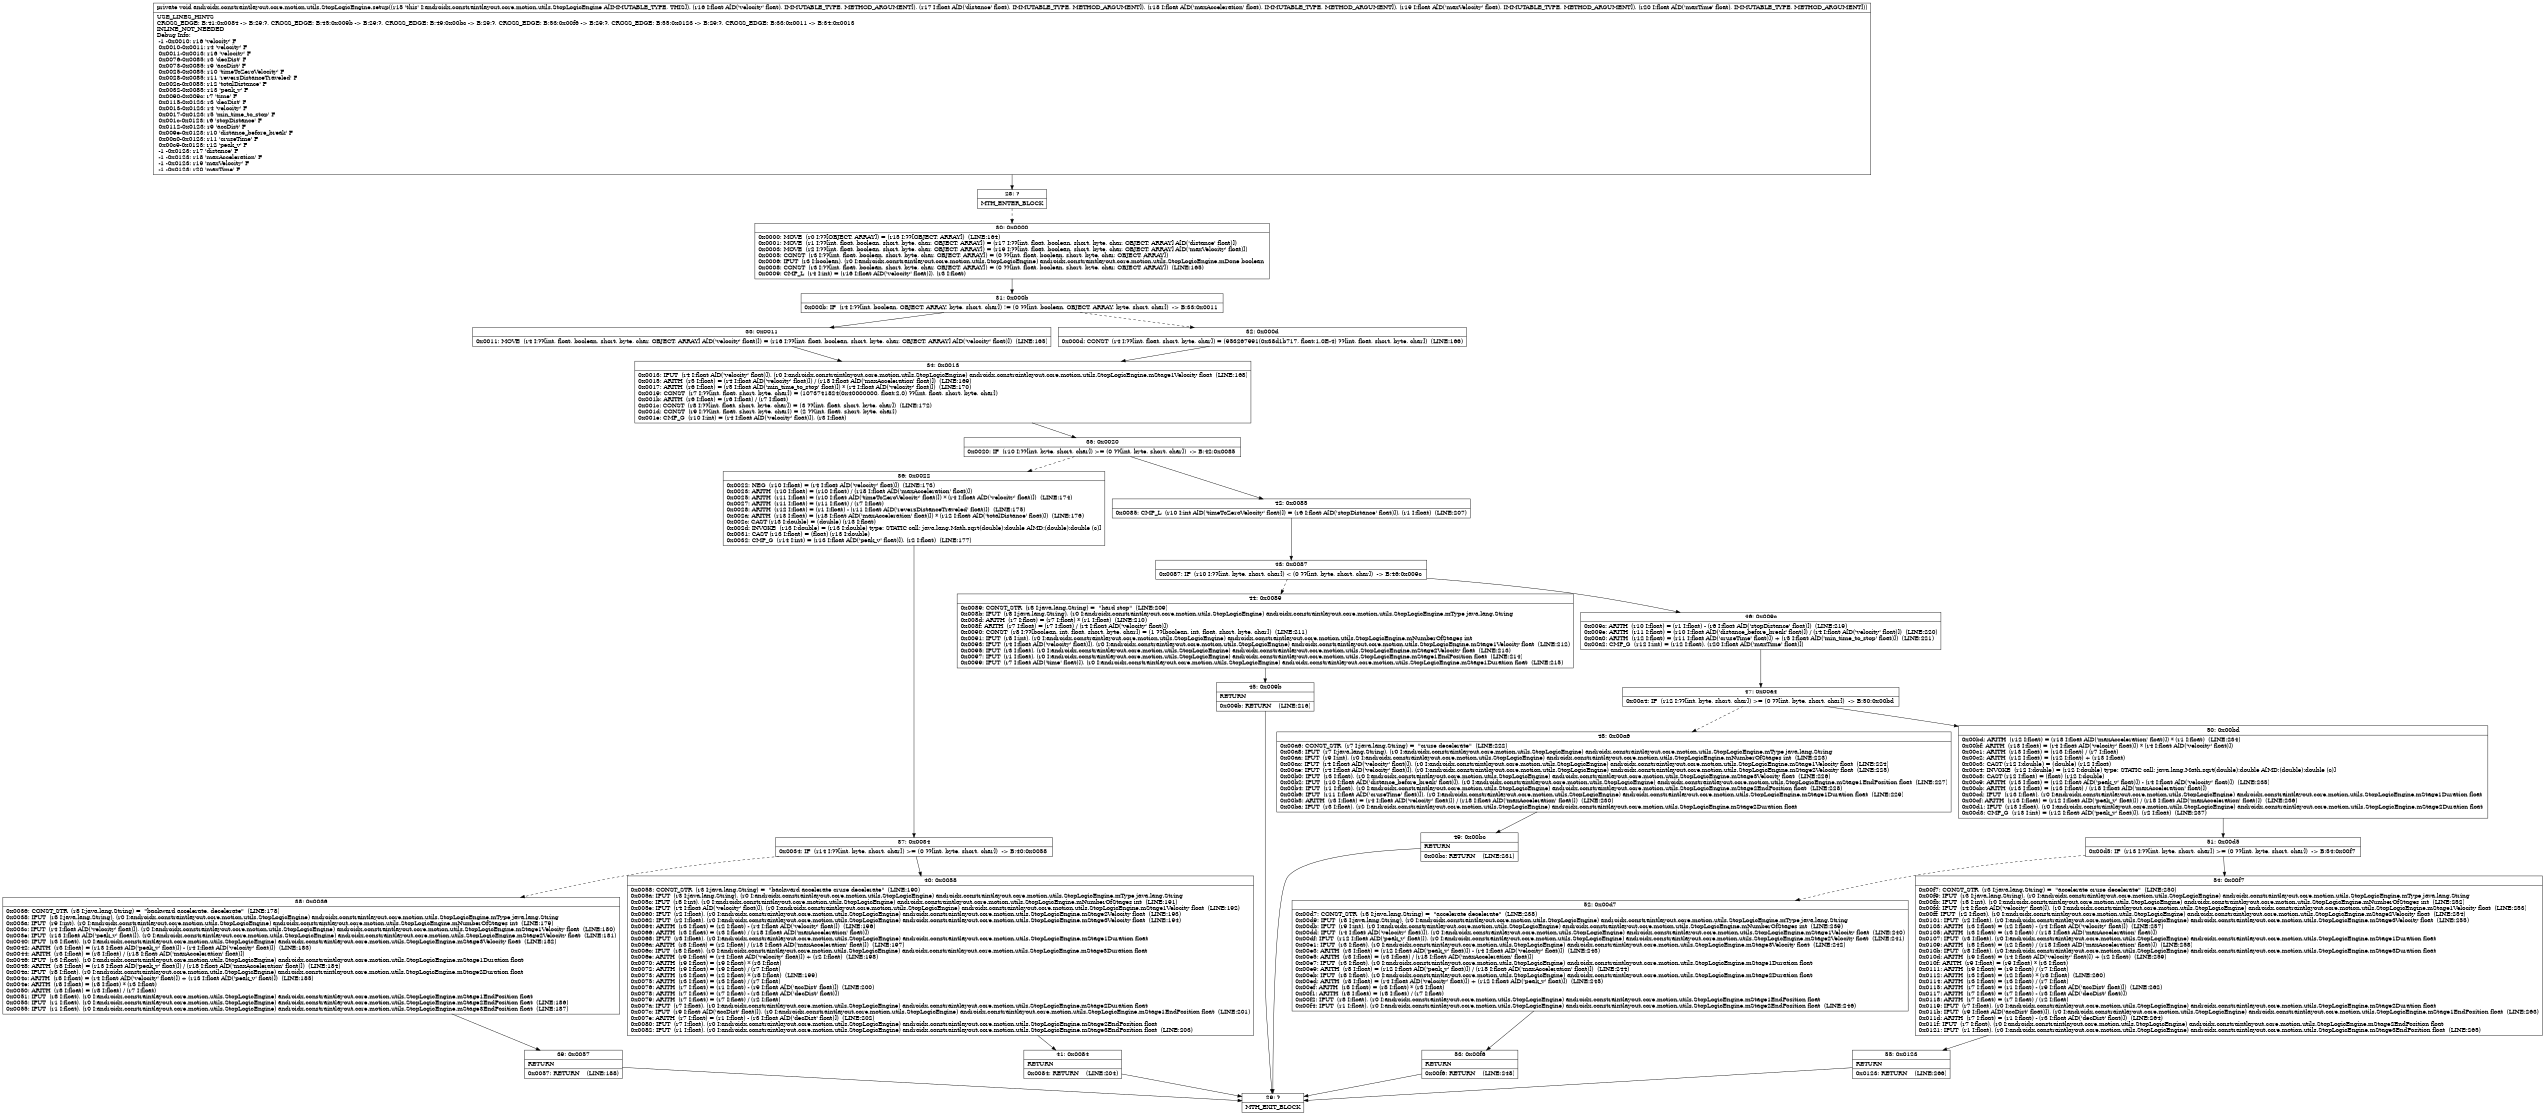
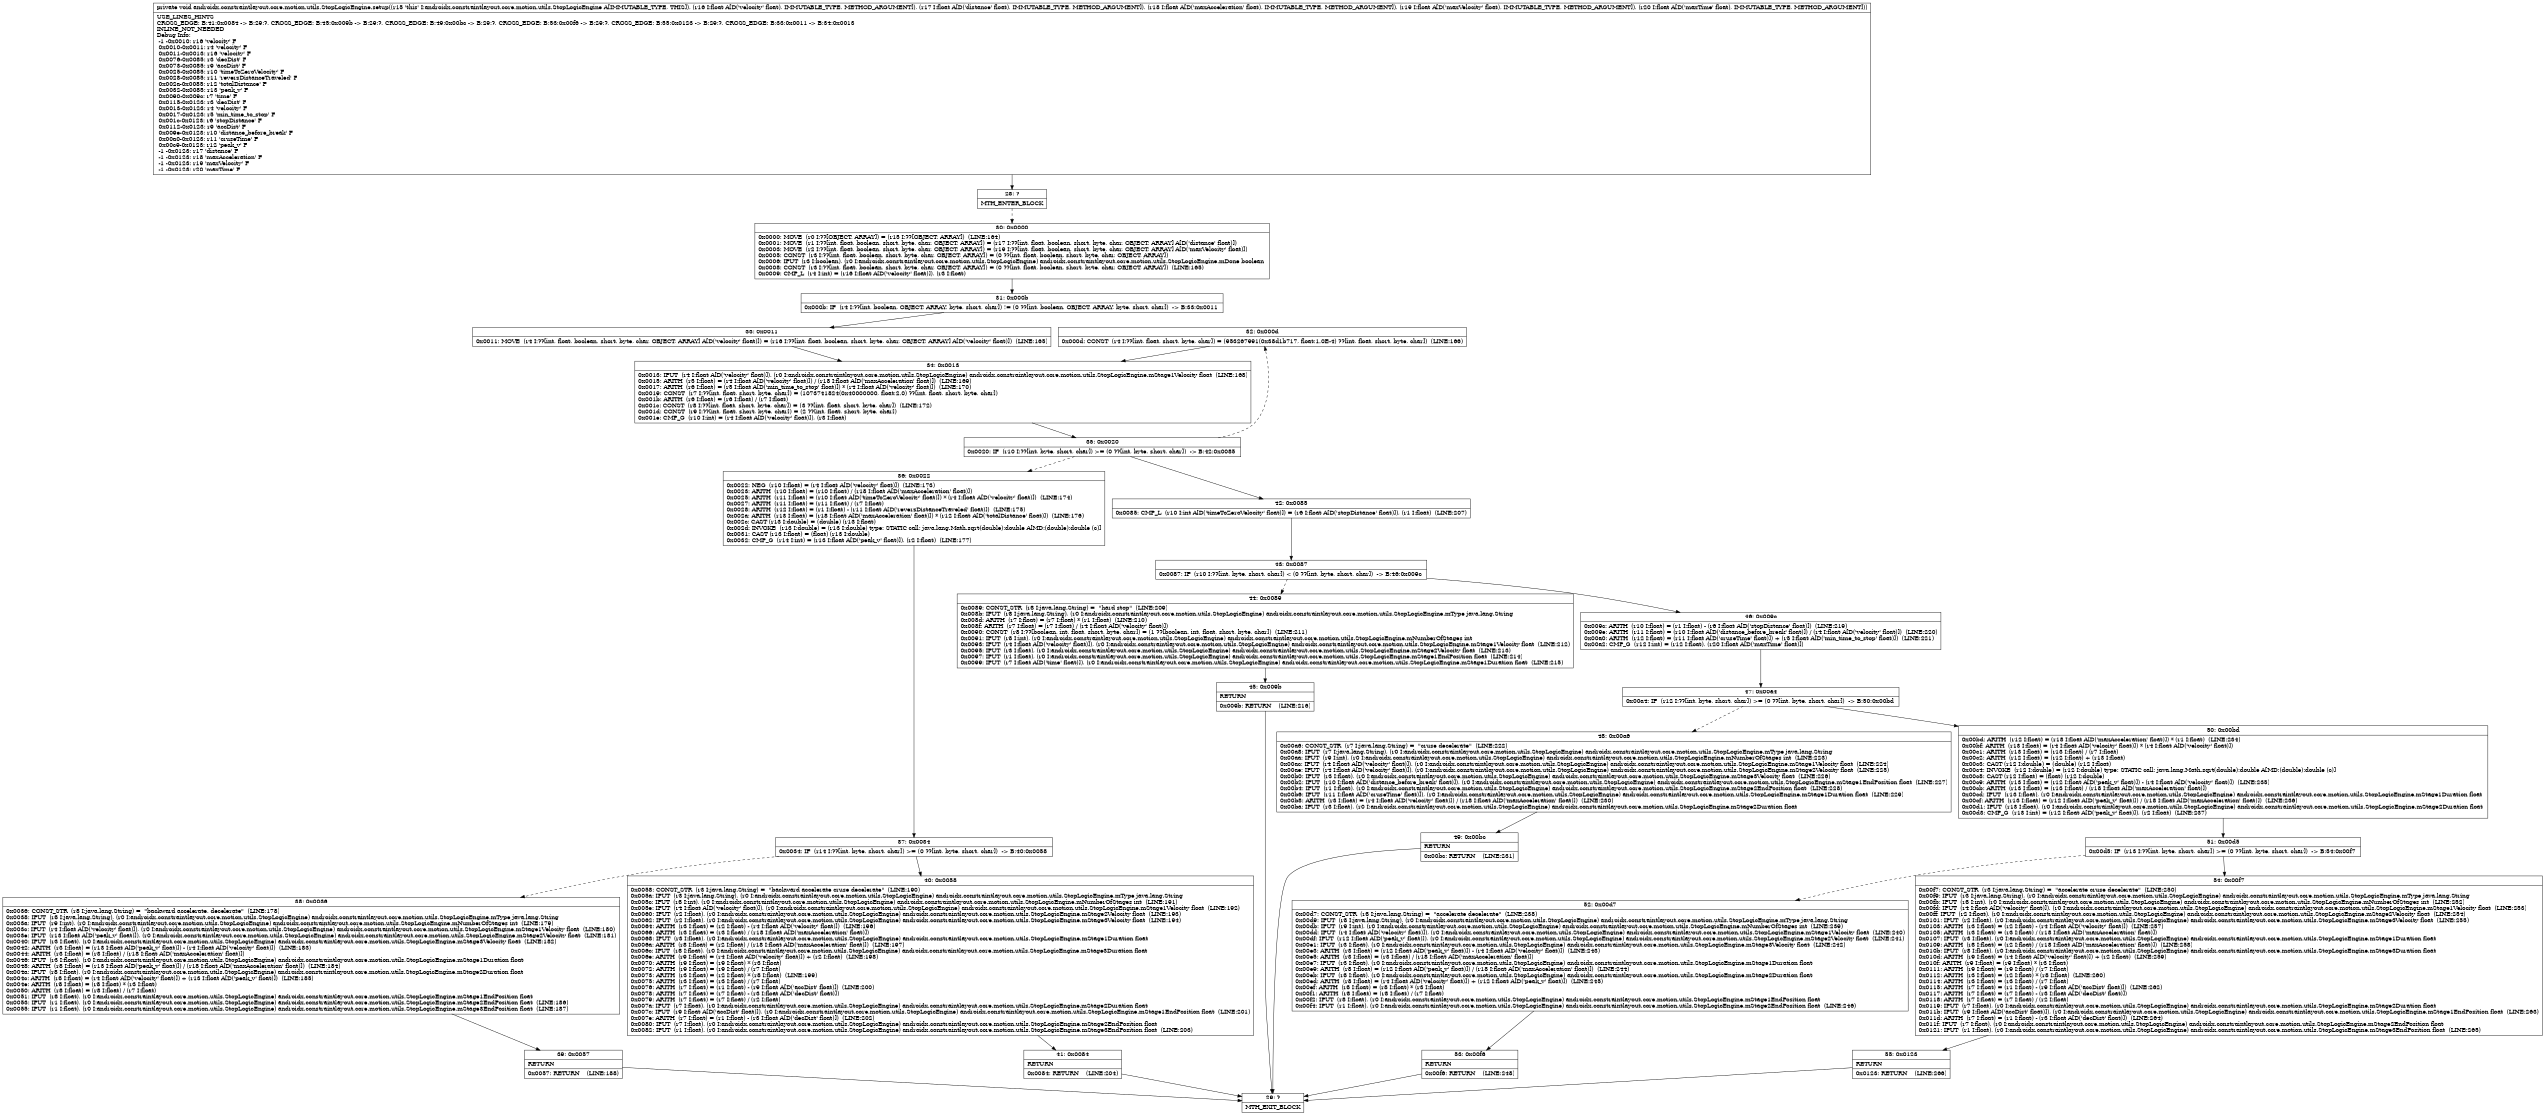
(1135, 320) -> (1264, 408)
